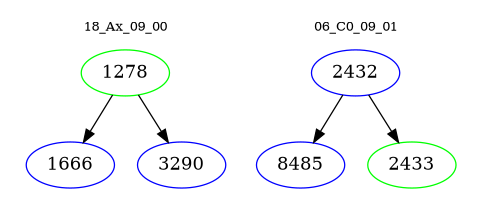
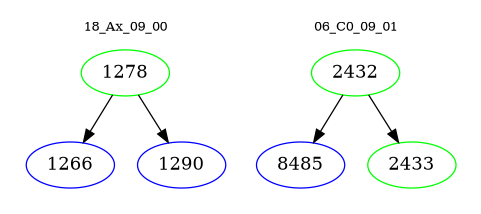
(356, 73) -> (356, 73)
(70, 165) -> (70, 165)
(182, 165) -> (182, 165)
